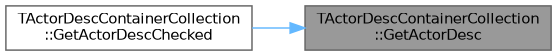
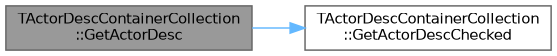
(271, 28) -> (271, 28)
